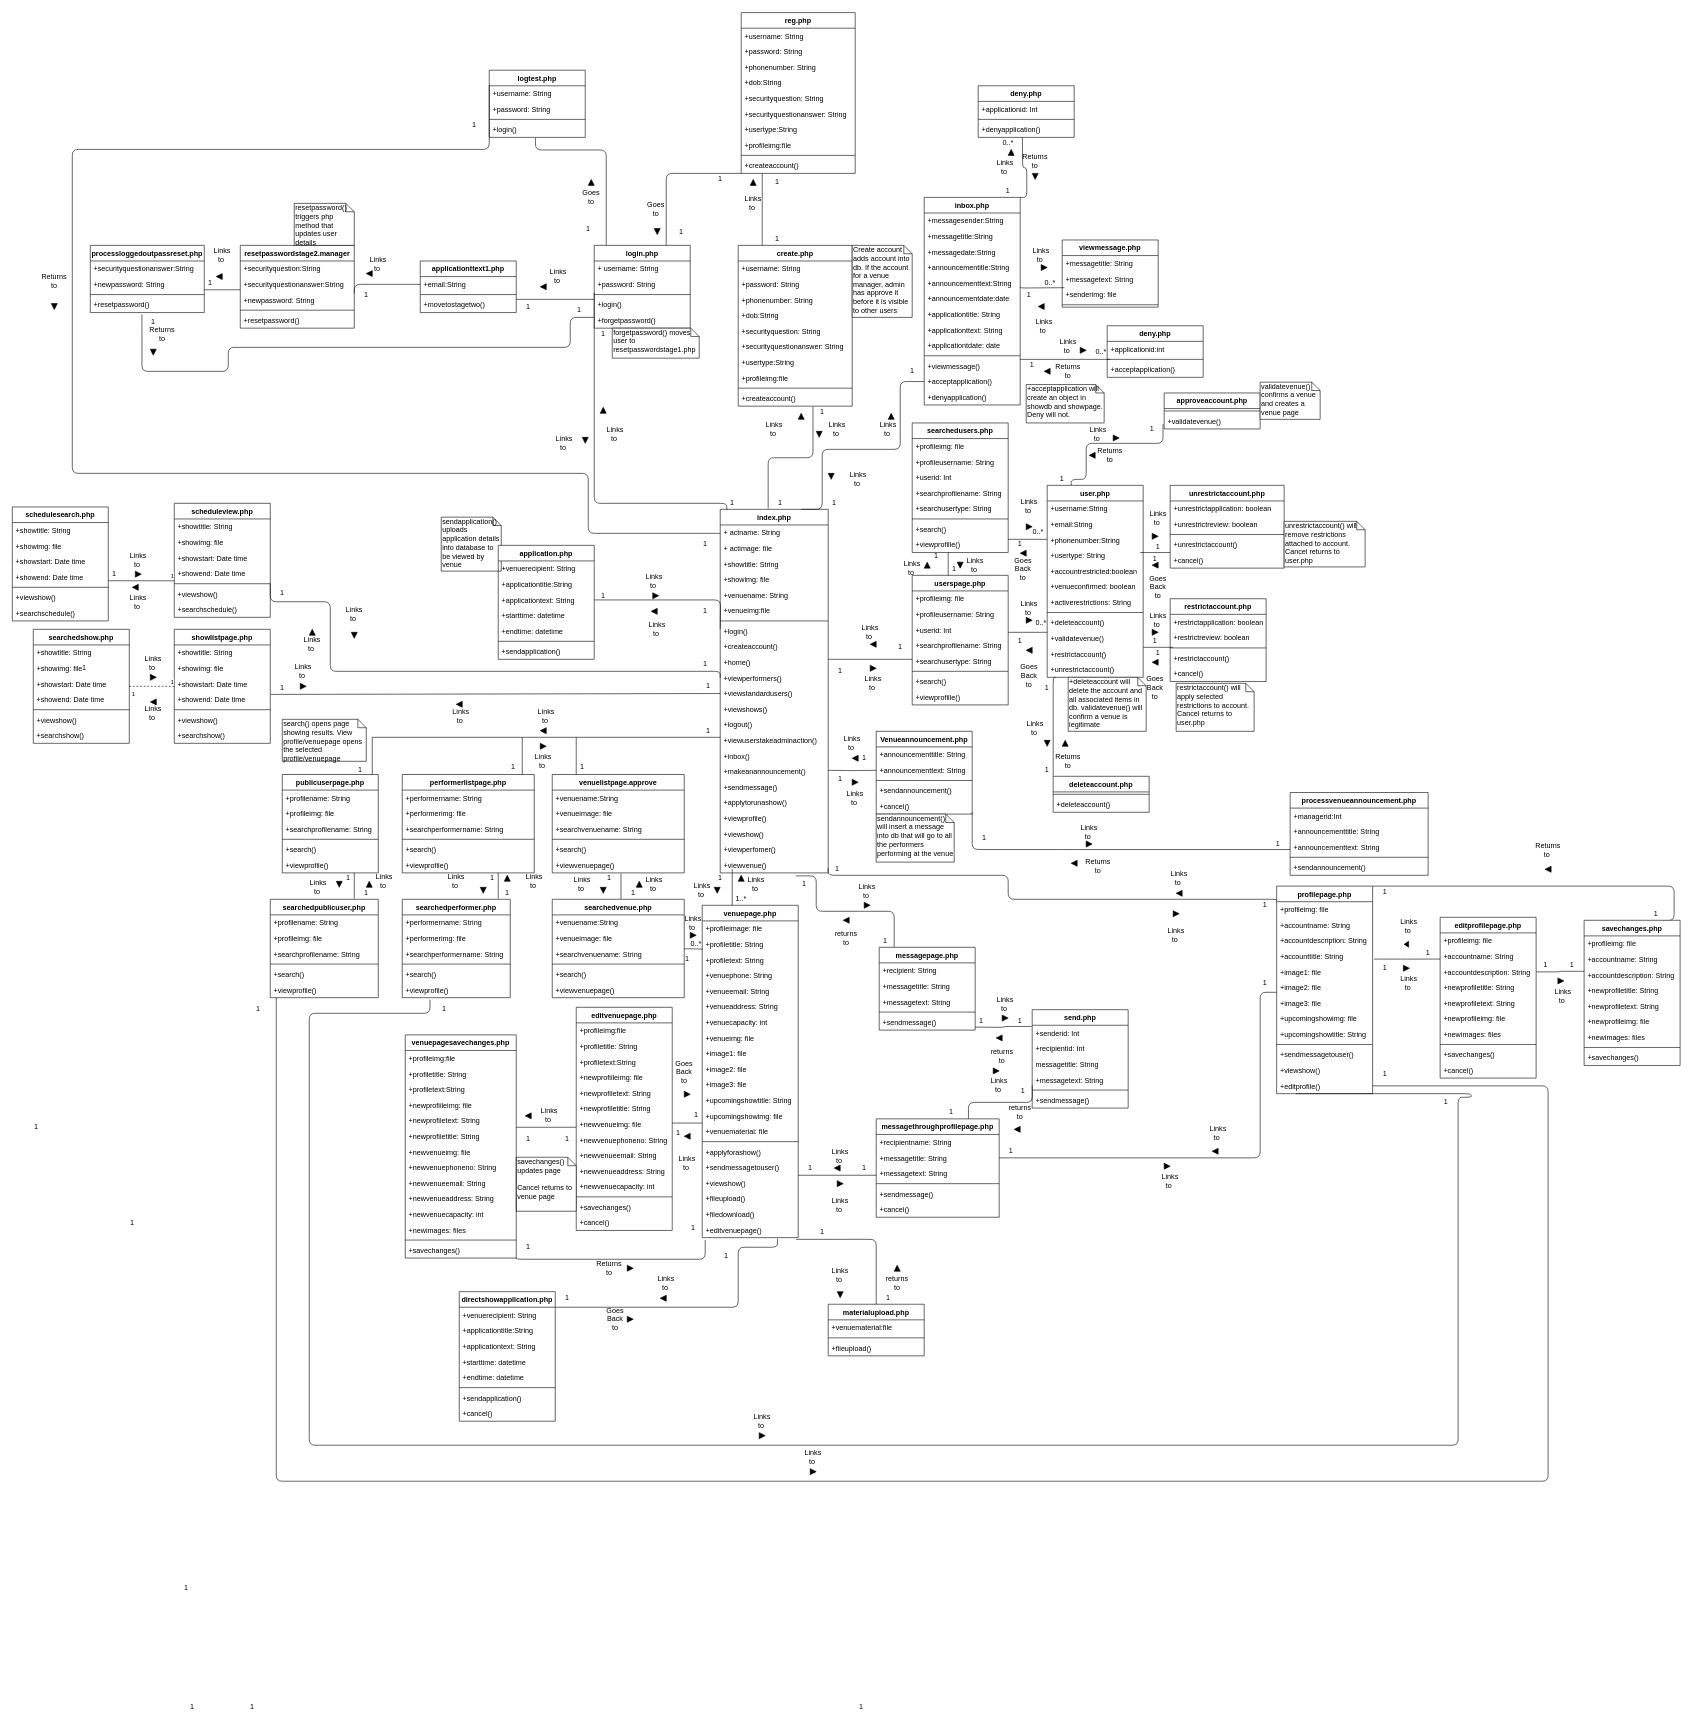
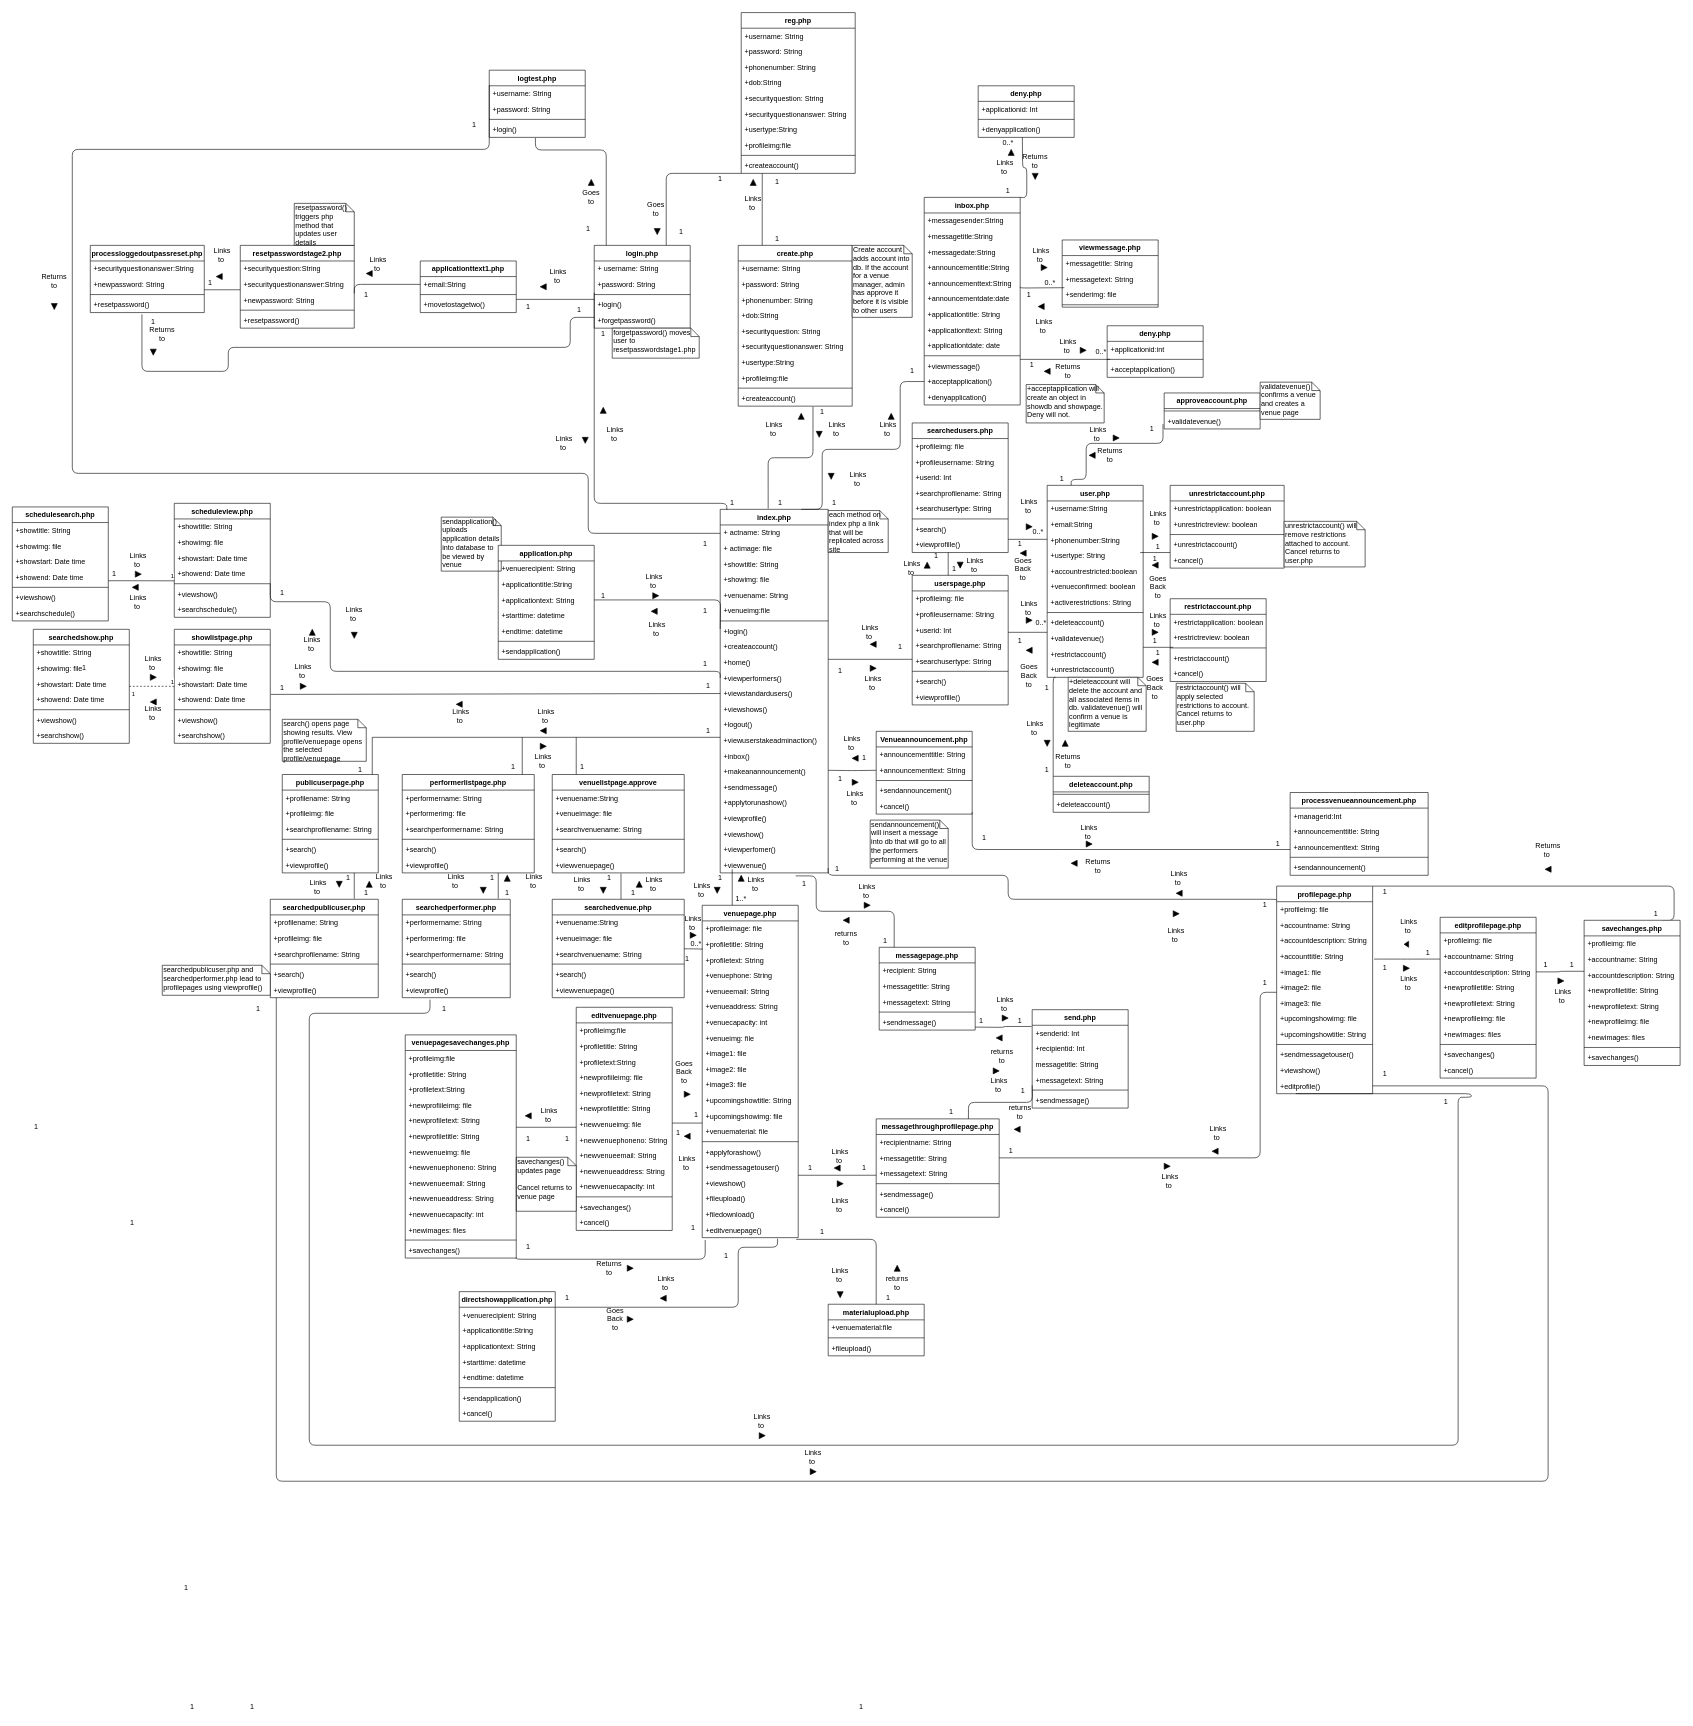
(297, 253) -> (297, 253)
none -> (858, 531)
(915, 838) -> (909, 844)
none -> (216, 980)
